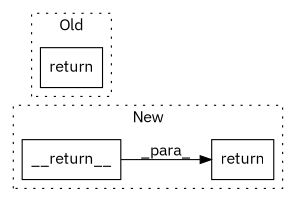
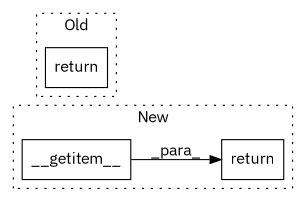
(71, 160) -> (76, 160)
